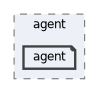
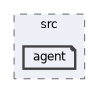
(49, 25) -> (49, 25)
